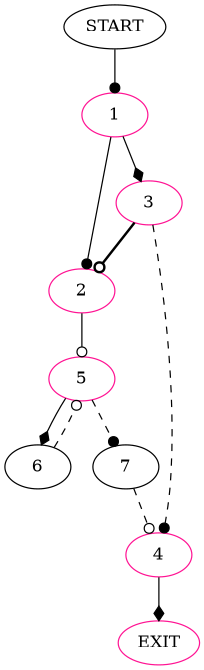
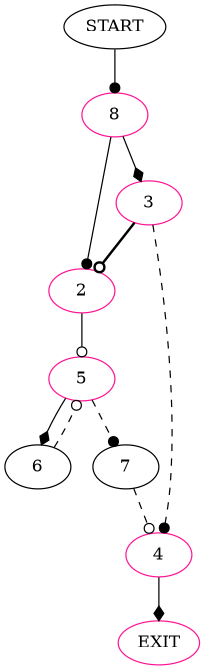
(115, 115) -> (115, 115)
